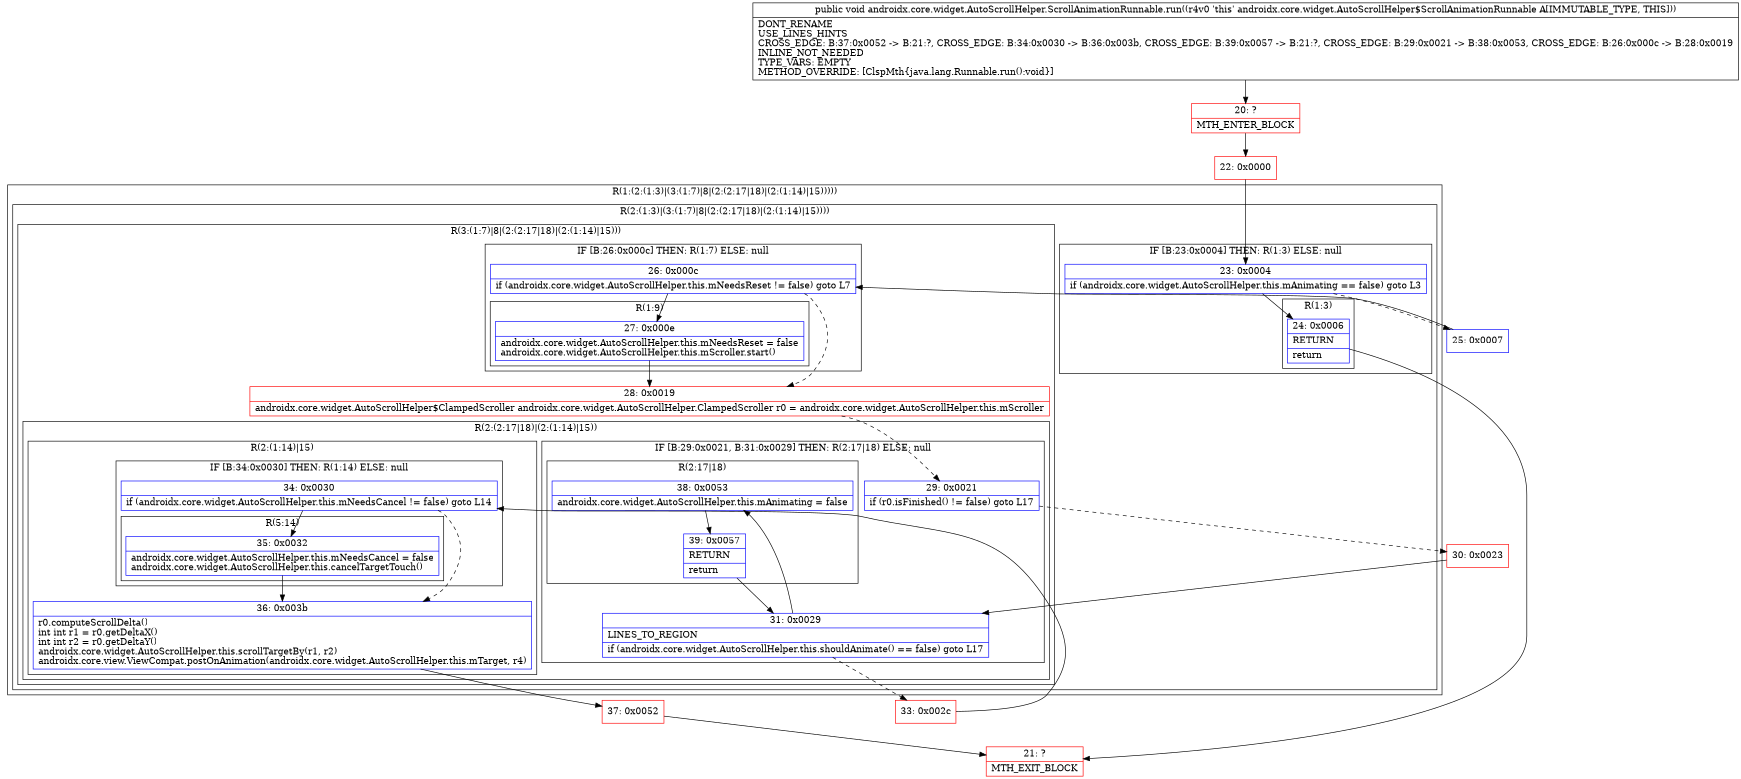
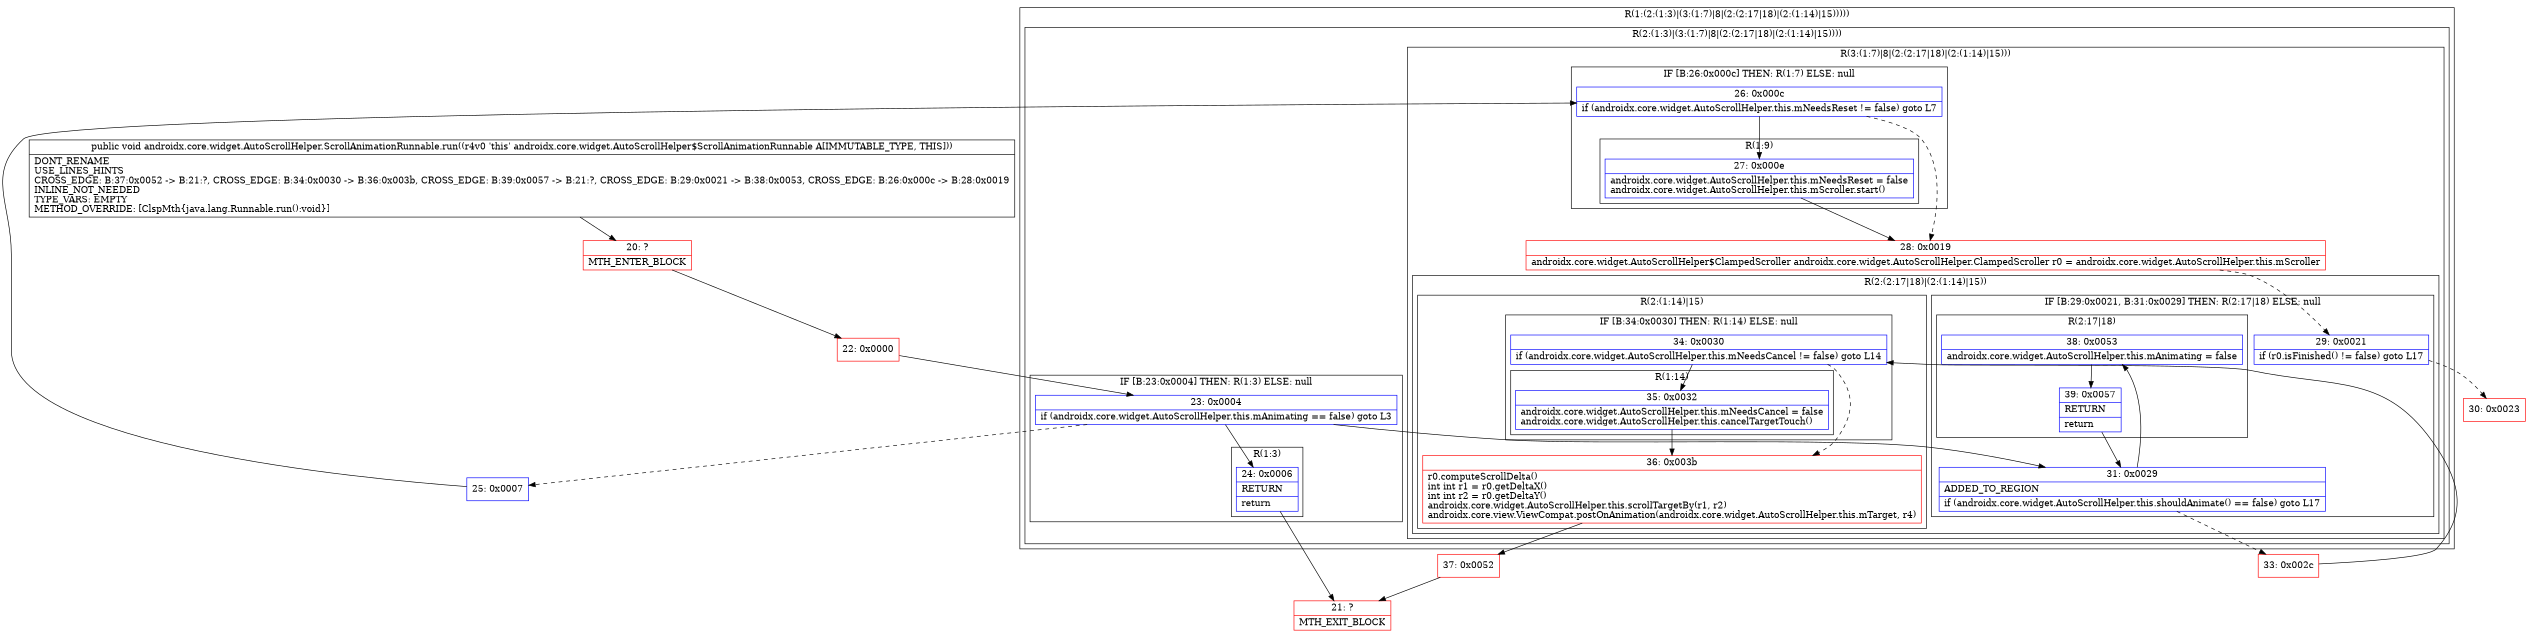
(282, 524) -> (1672, 378)
(1218, 586) -> (1687, 442)
(282, 635) -> (1672, 489)
(653, 635) -> (1992, 489)
